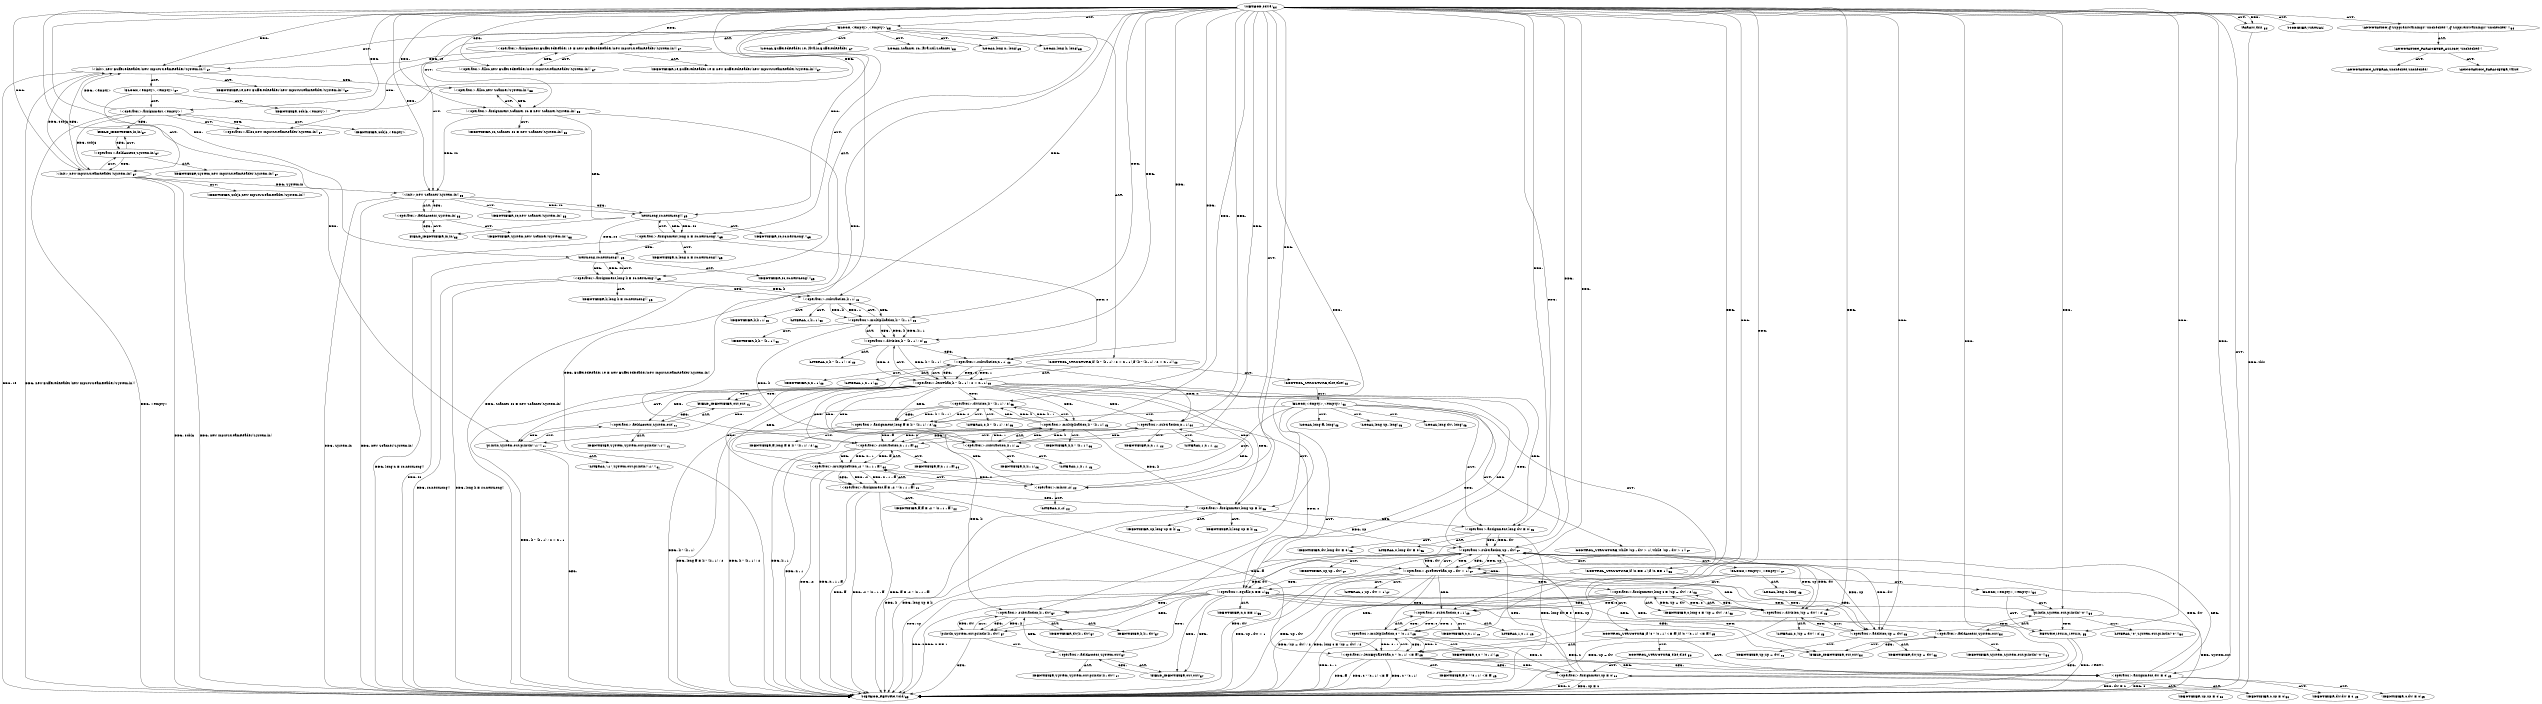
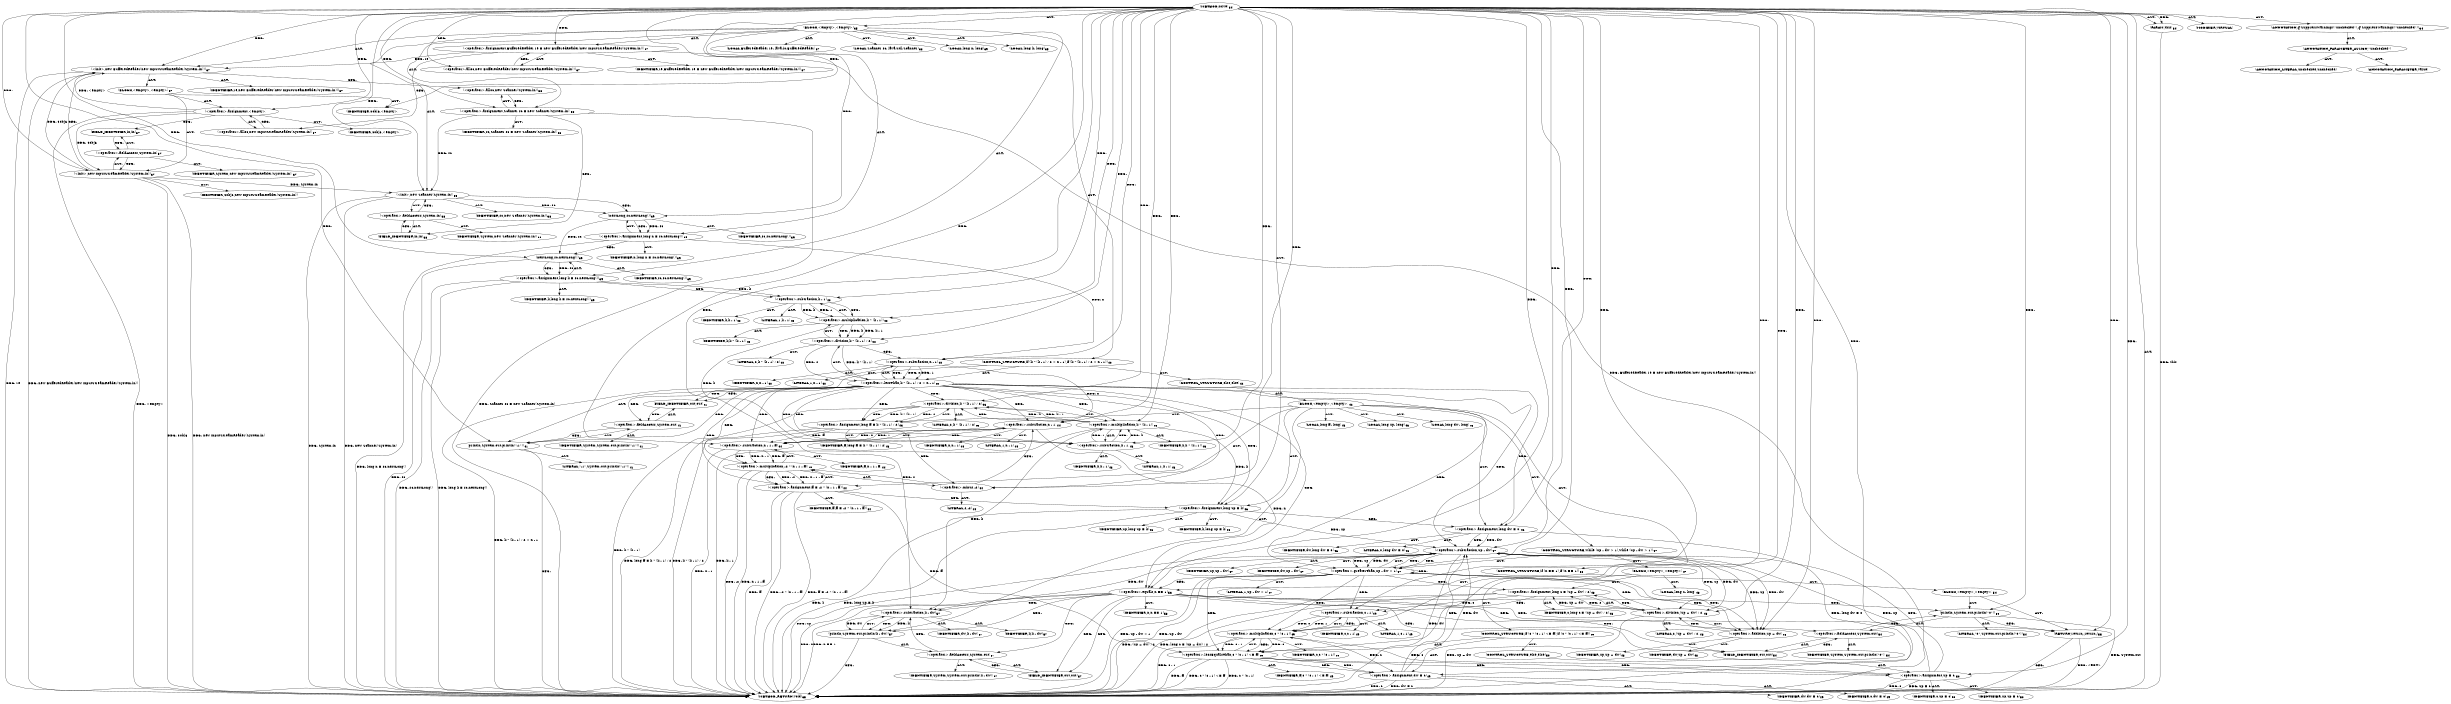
none -> (1280, 571)
(1505, 649) -> (1591, 663)
